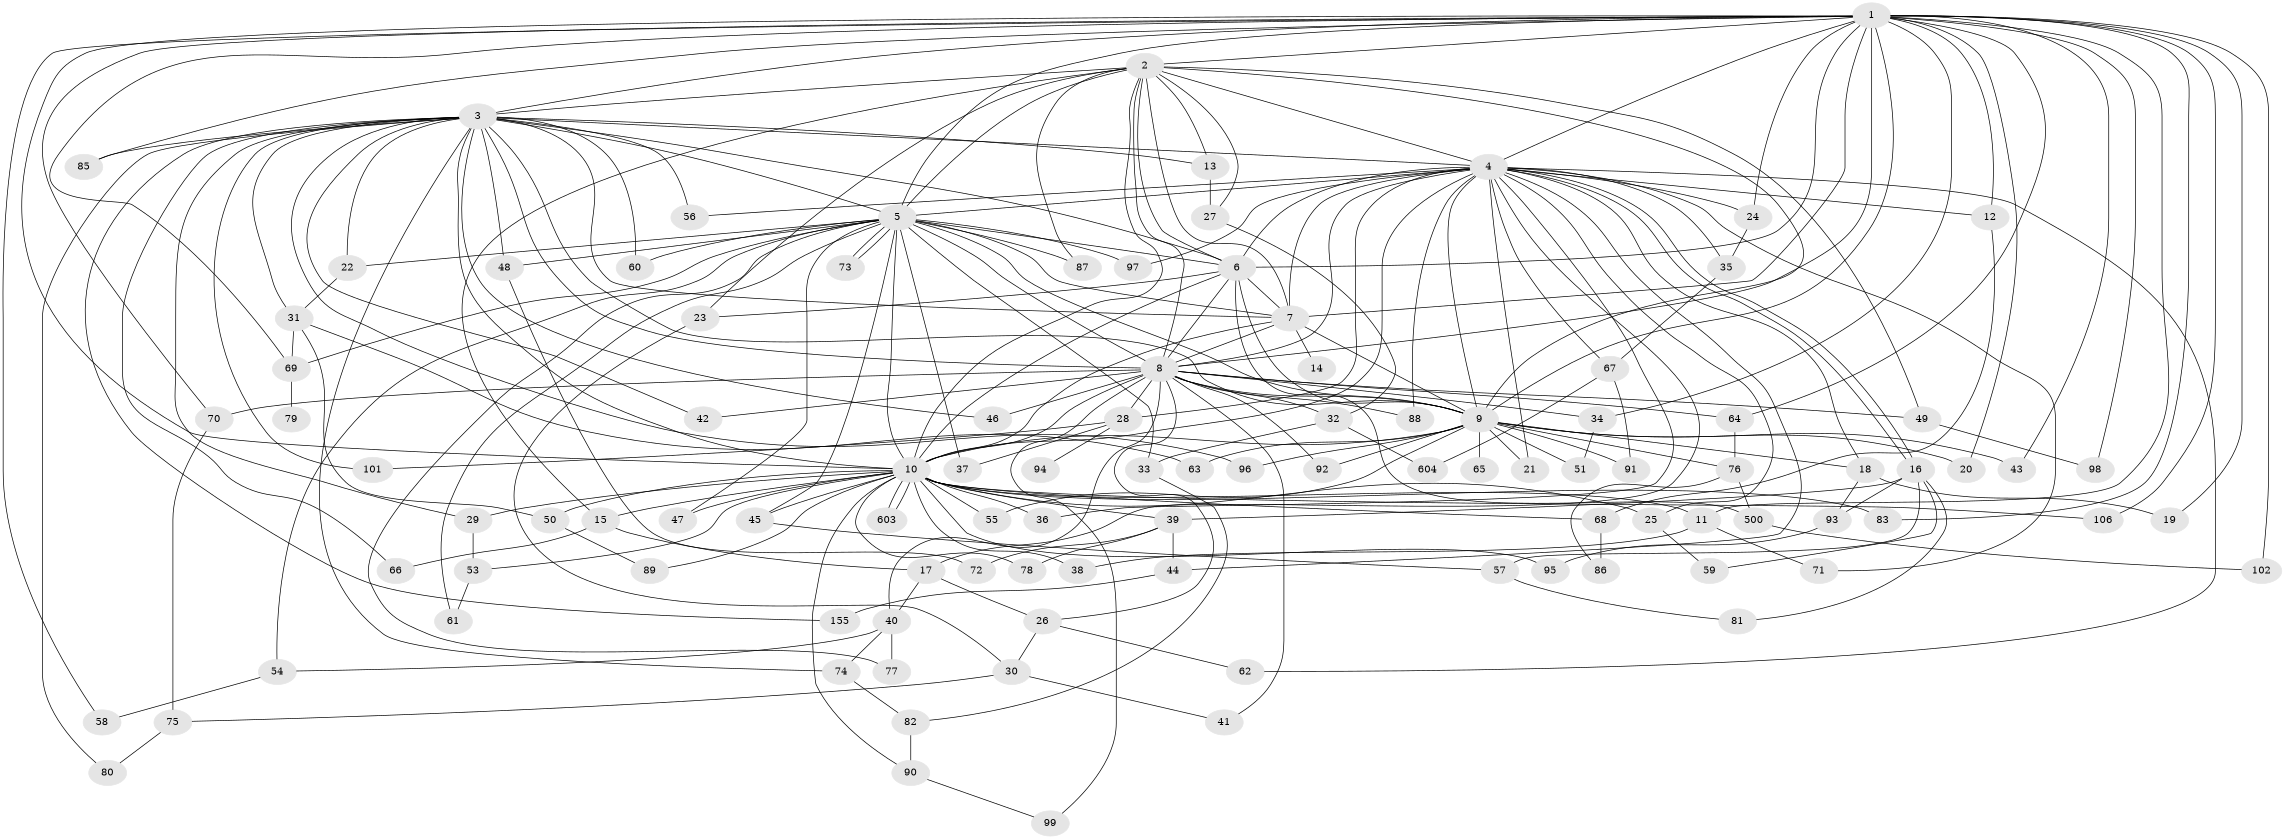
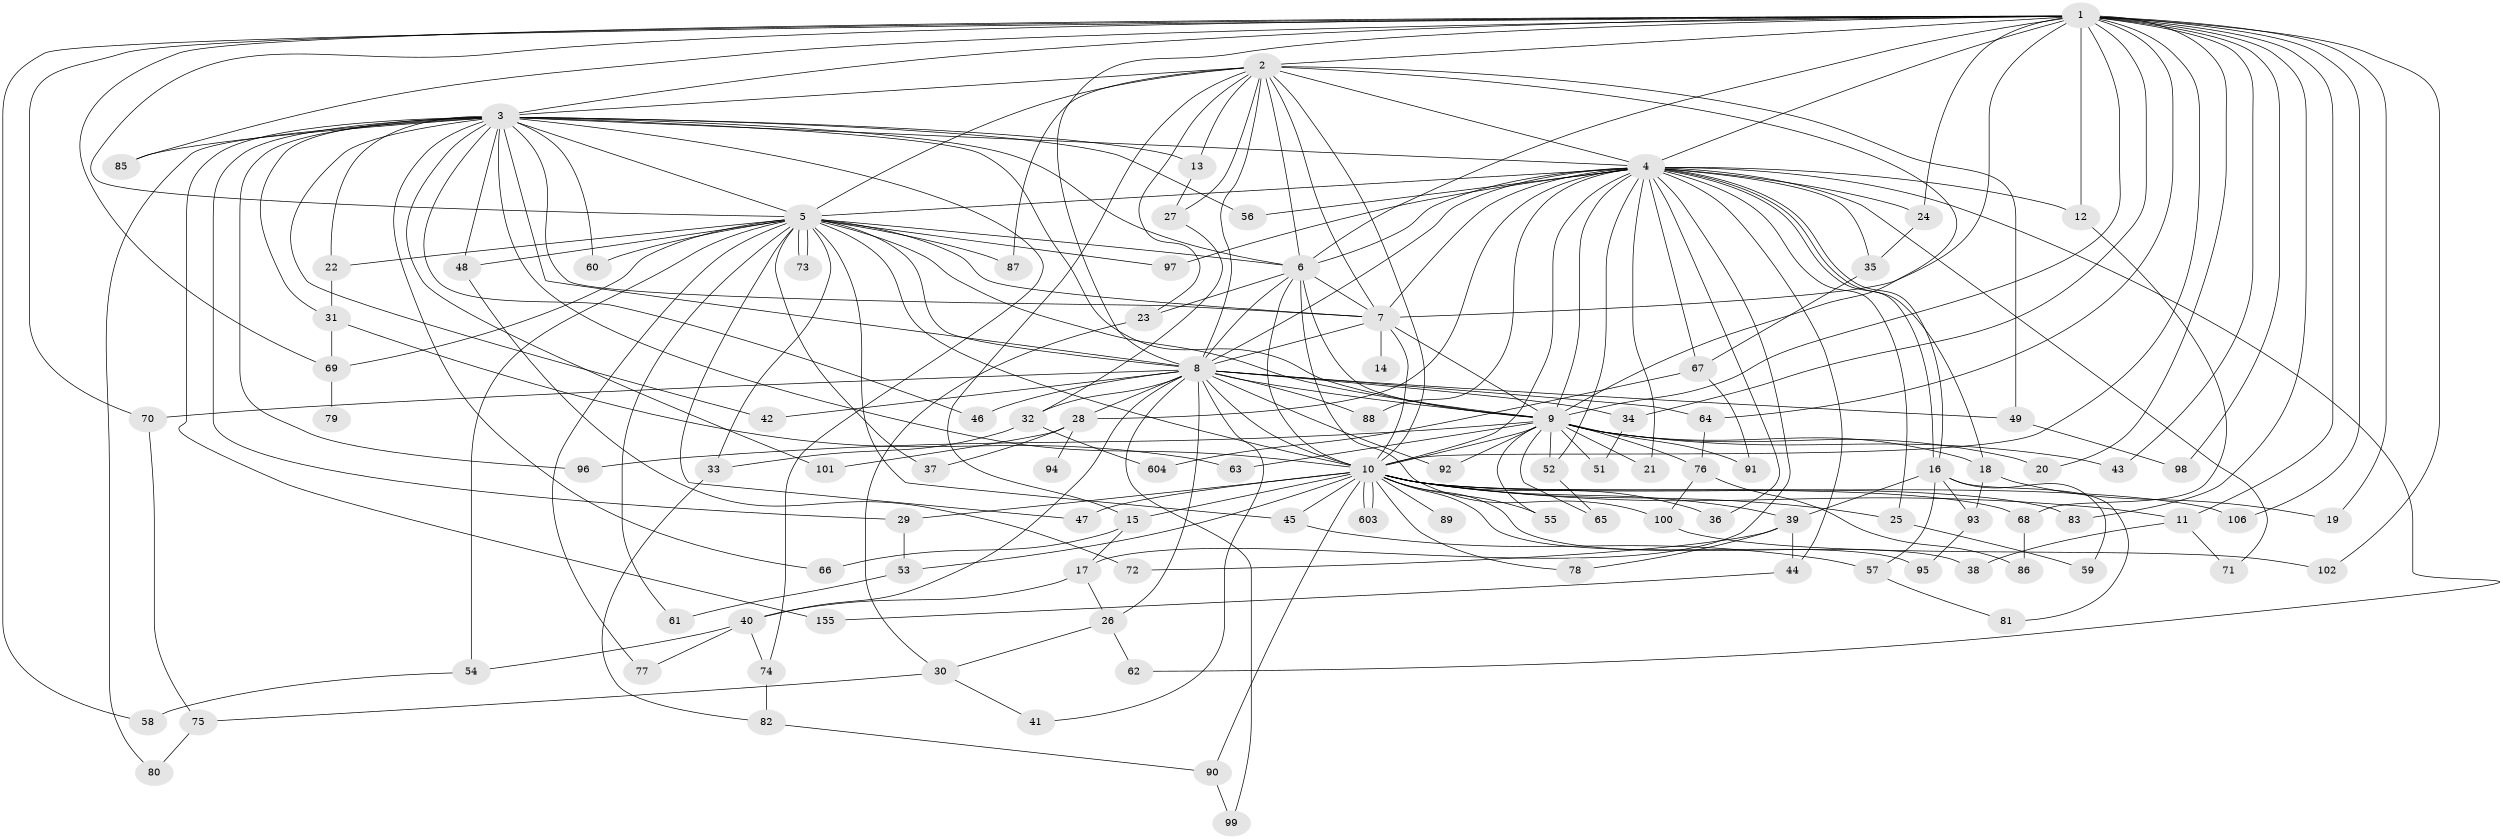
none -> (1549, 470)
(550, 520) -> none
(1754, 520) -> (1664, 520)
